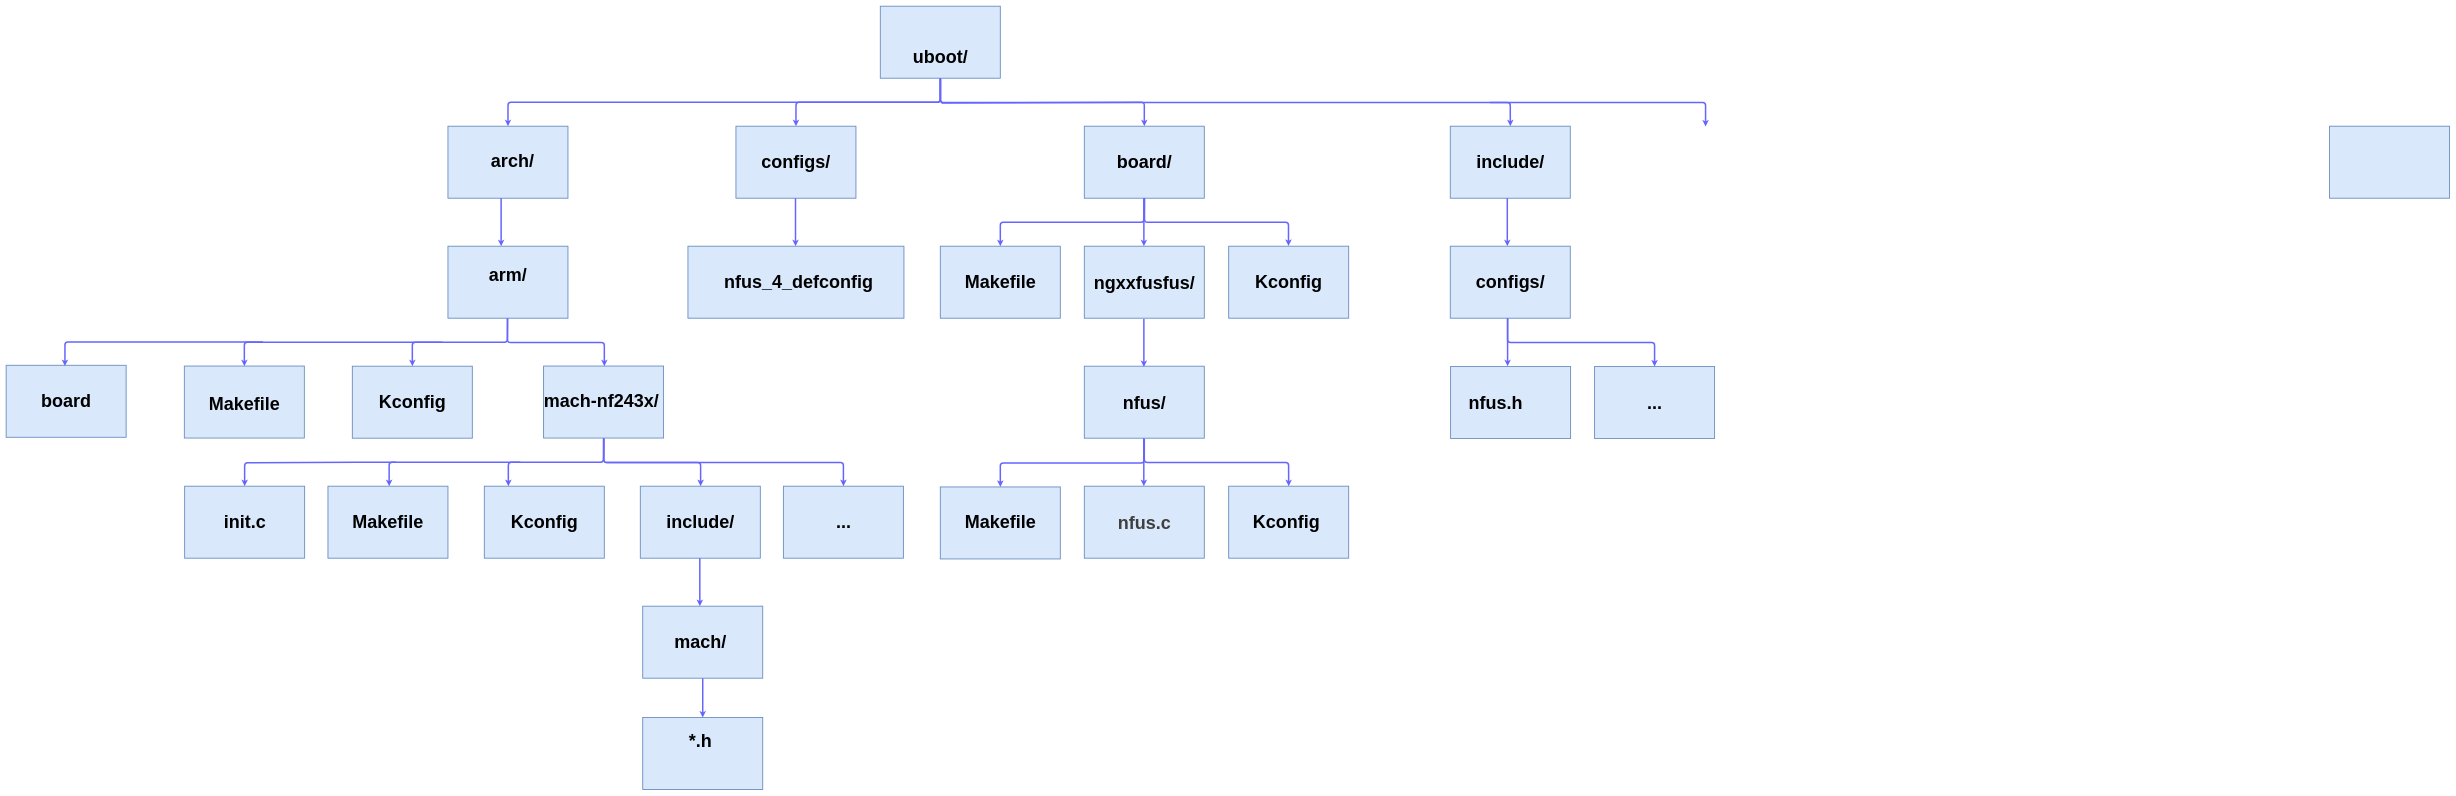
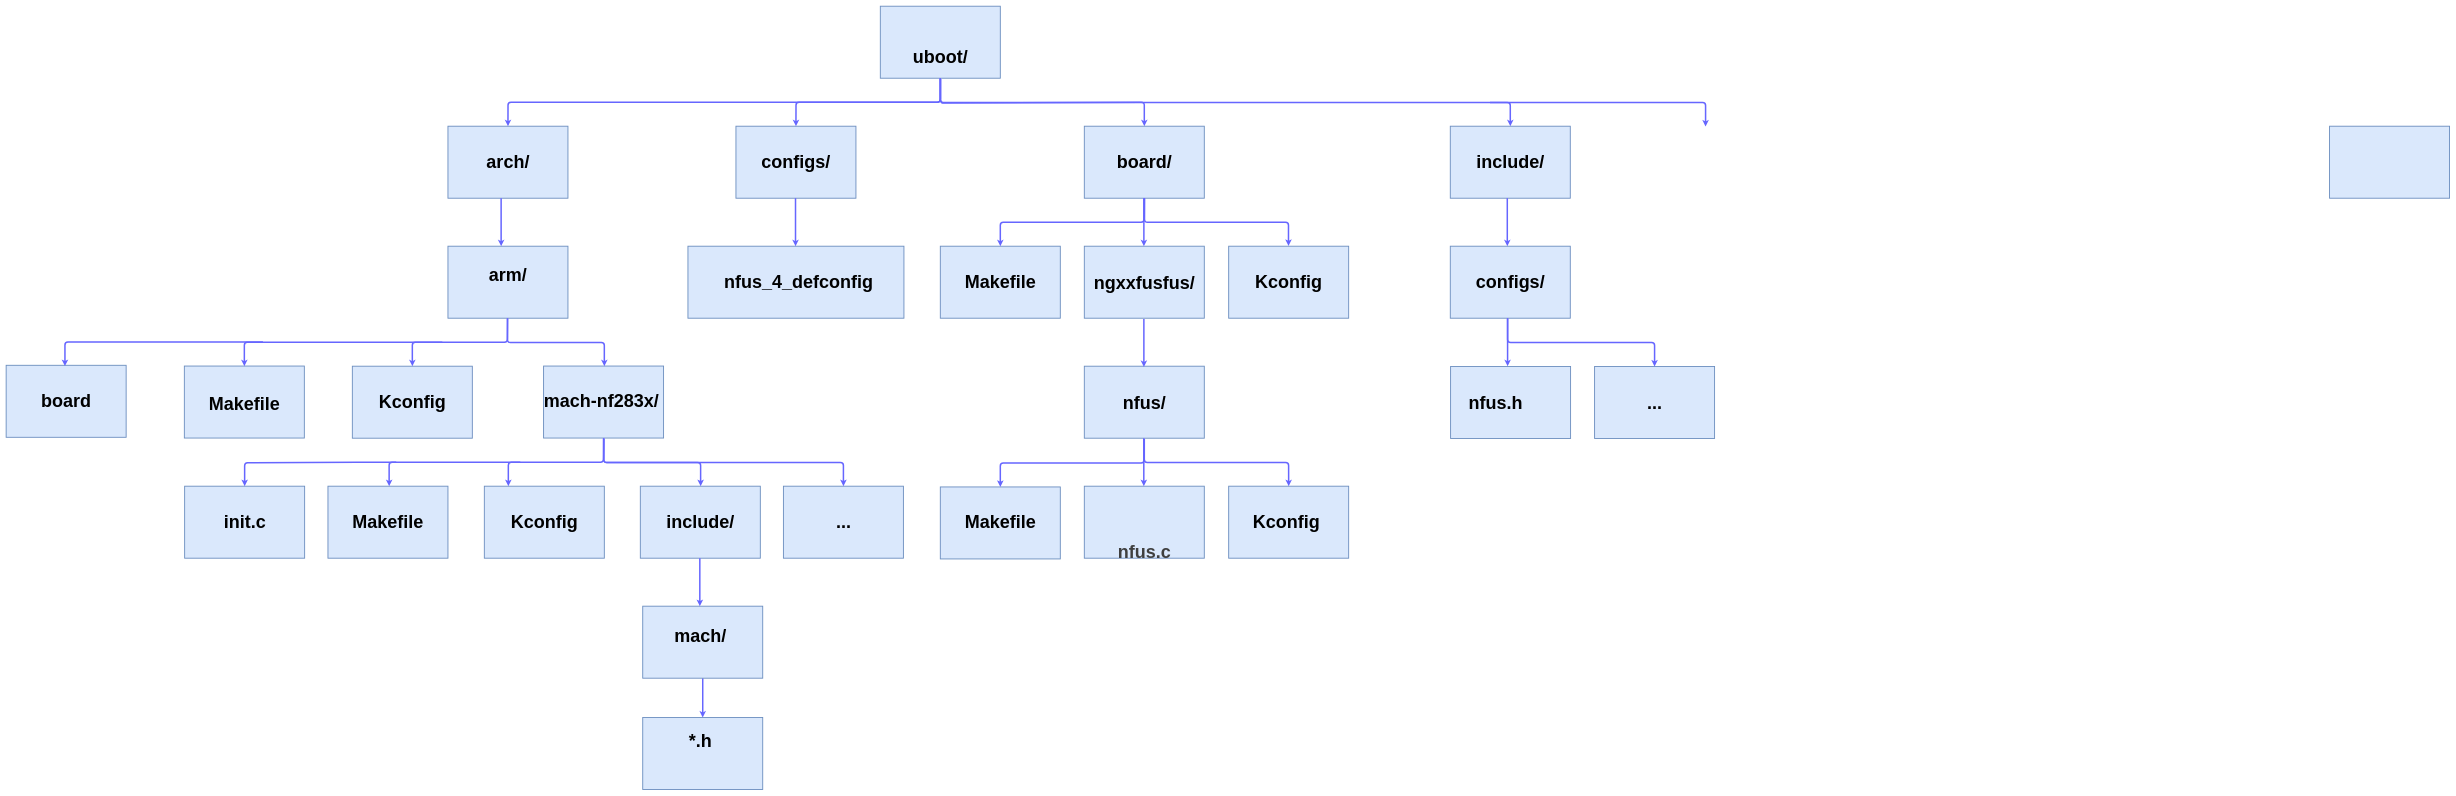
(512, 161) -> (508, 162)
(601, 401) -> (601, 401)
(1144, 523) -> (1144, 551)
(700, 642) -> (700, 636)
